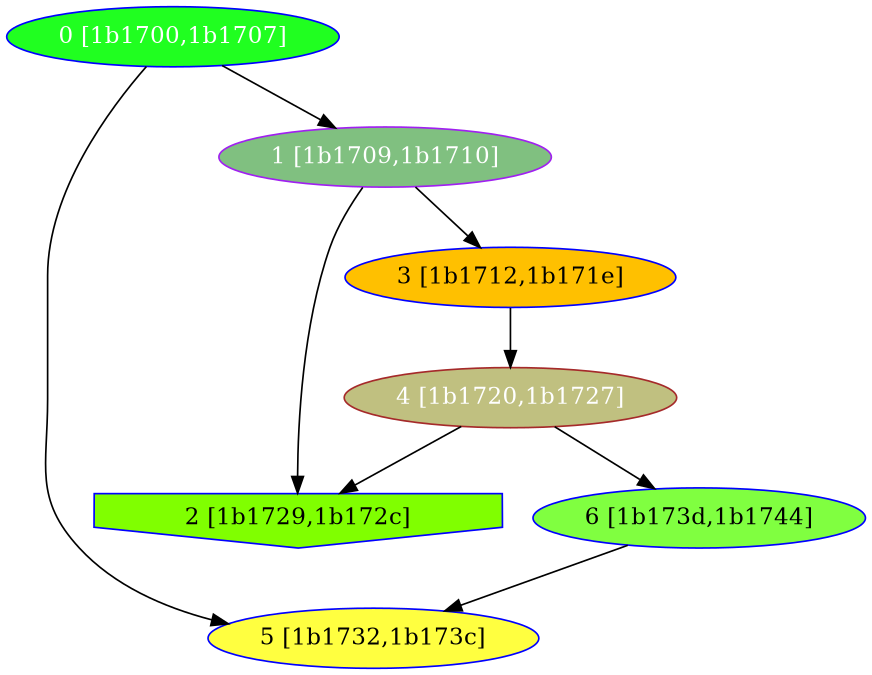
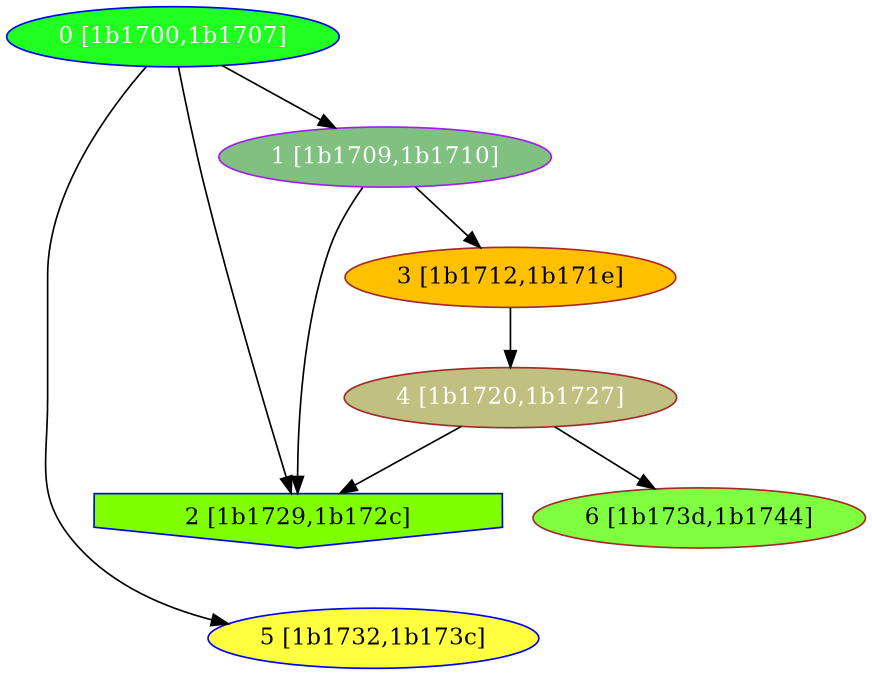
none -> (227, 273)
(510, 277) -> (510, 277)
(699, 518) -> (699, 518)
(544, 575) -> none
